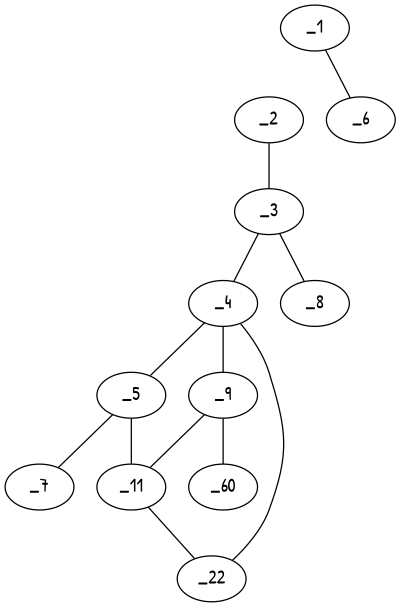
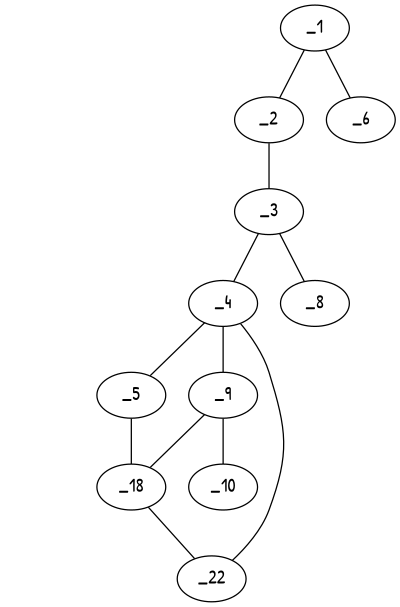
none -> (292, 74)
(40, 487) -> none
(131, 487) -> (131, 487)
(223, 487) -> (223, 487)
